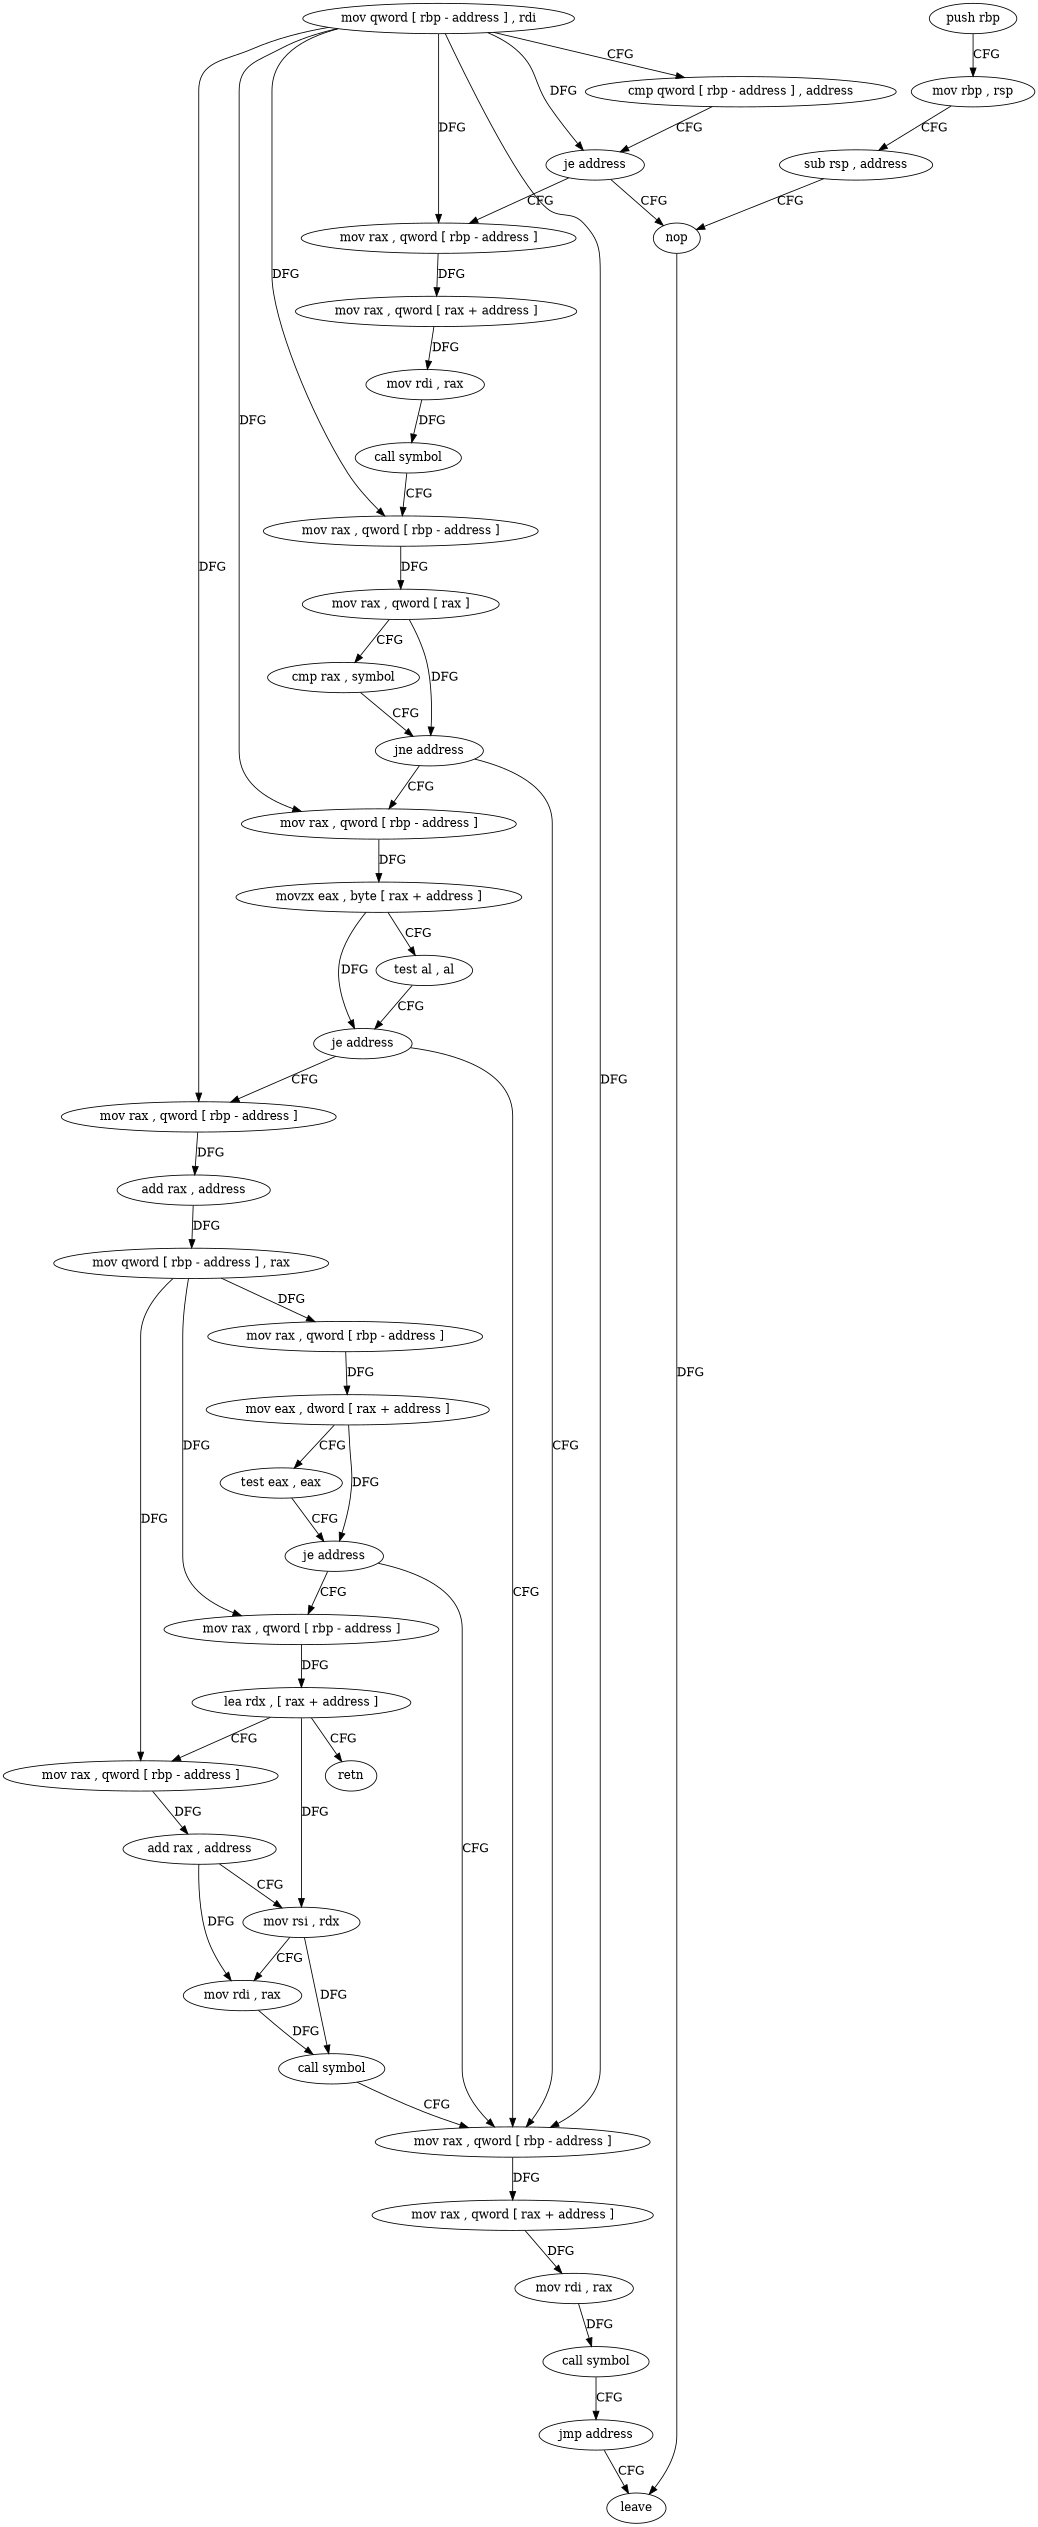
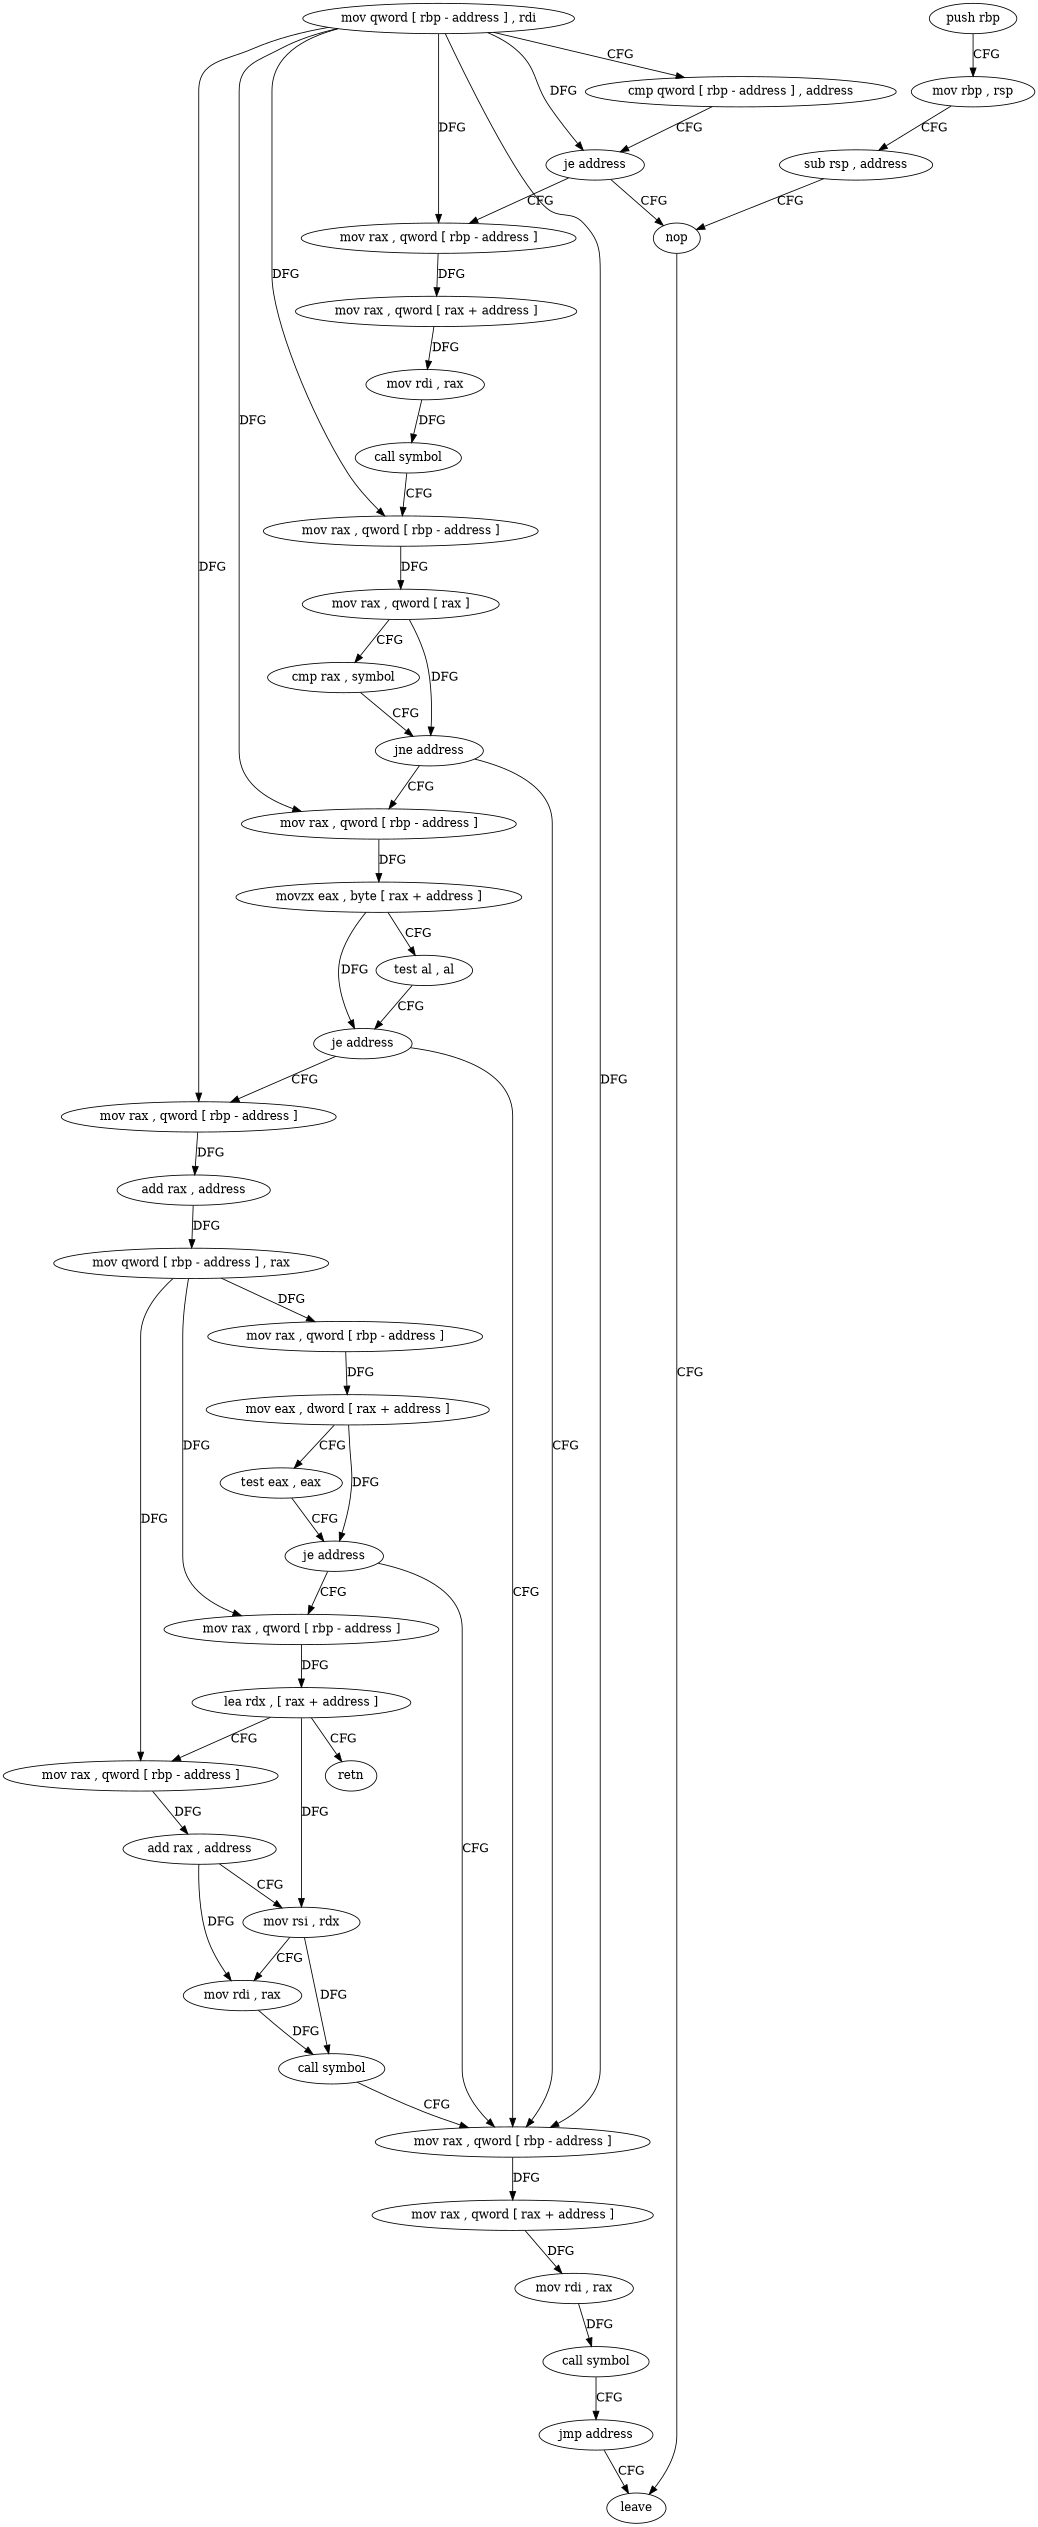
(691, 1373) -> (690, 1373)
